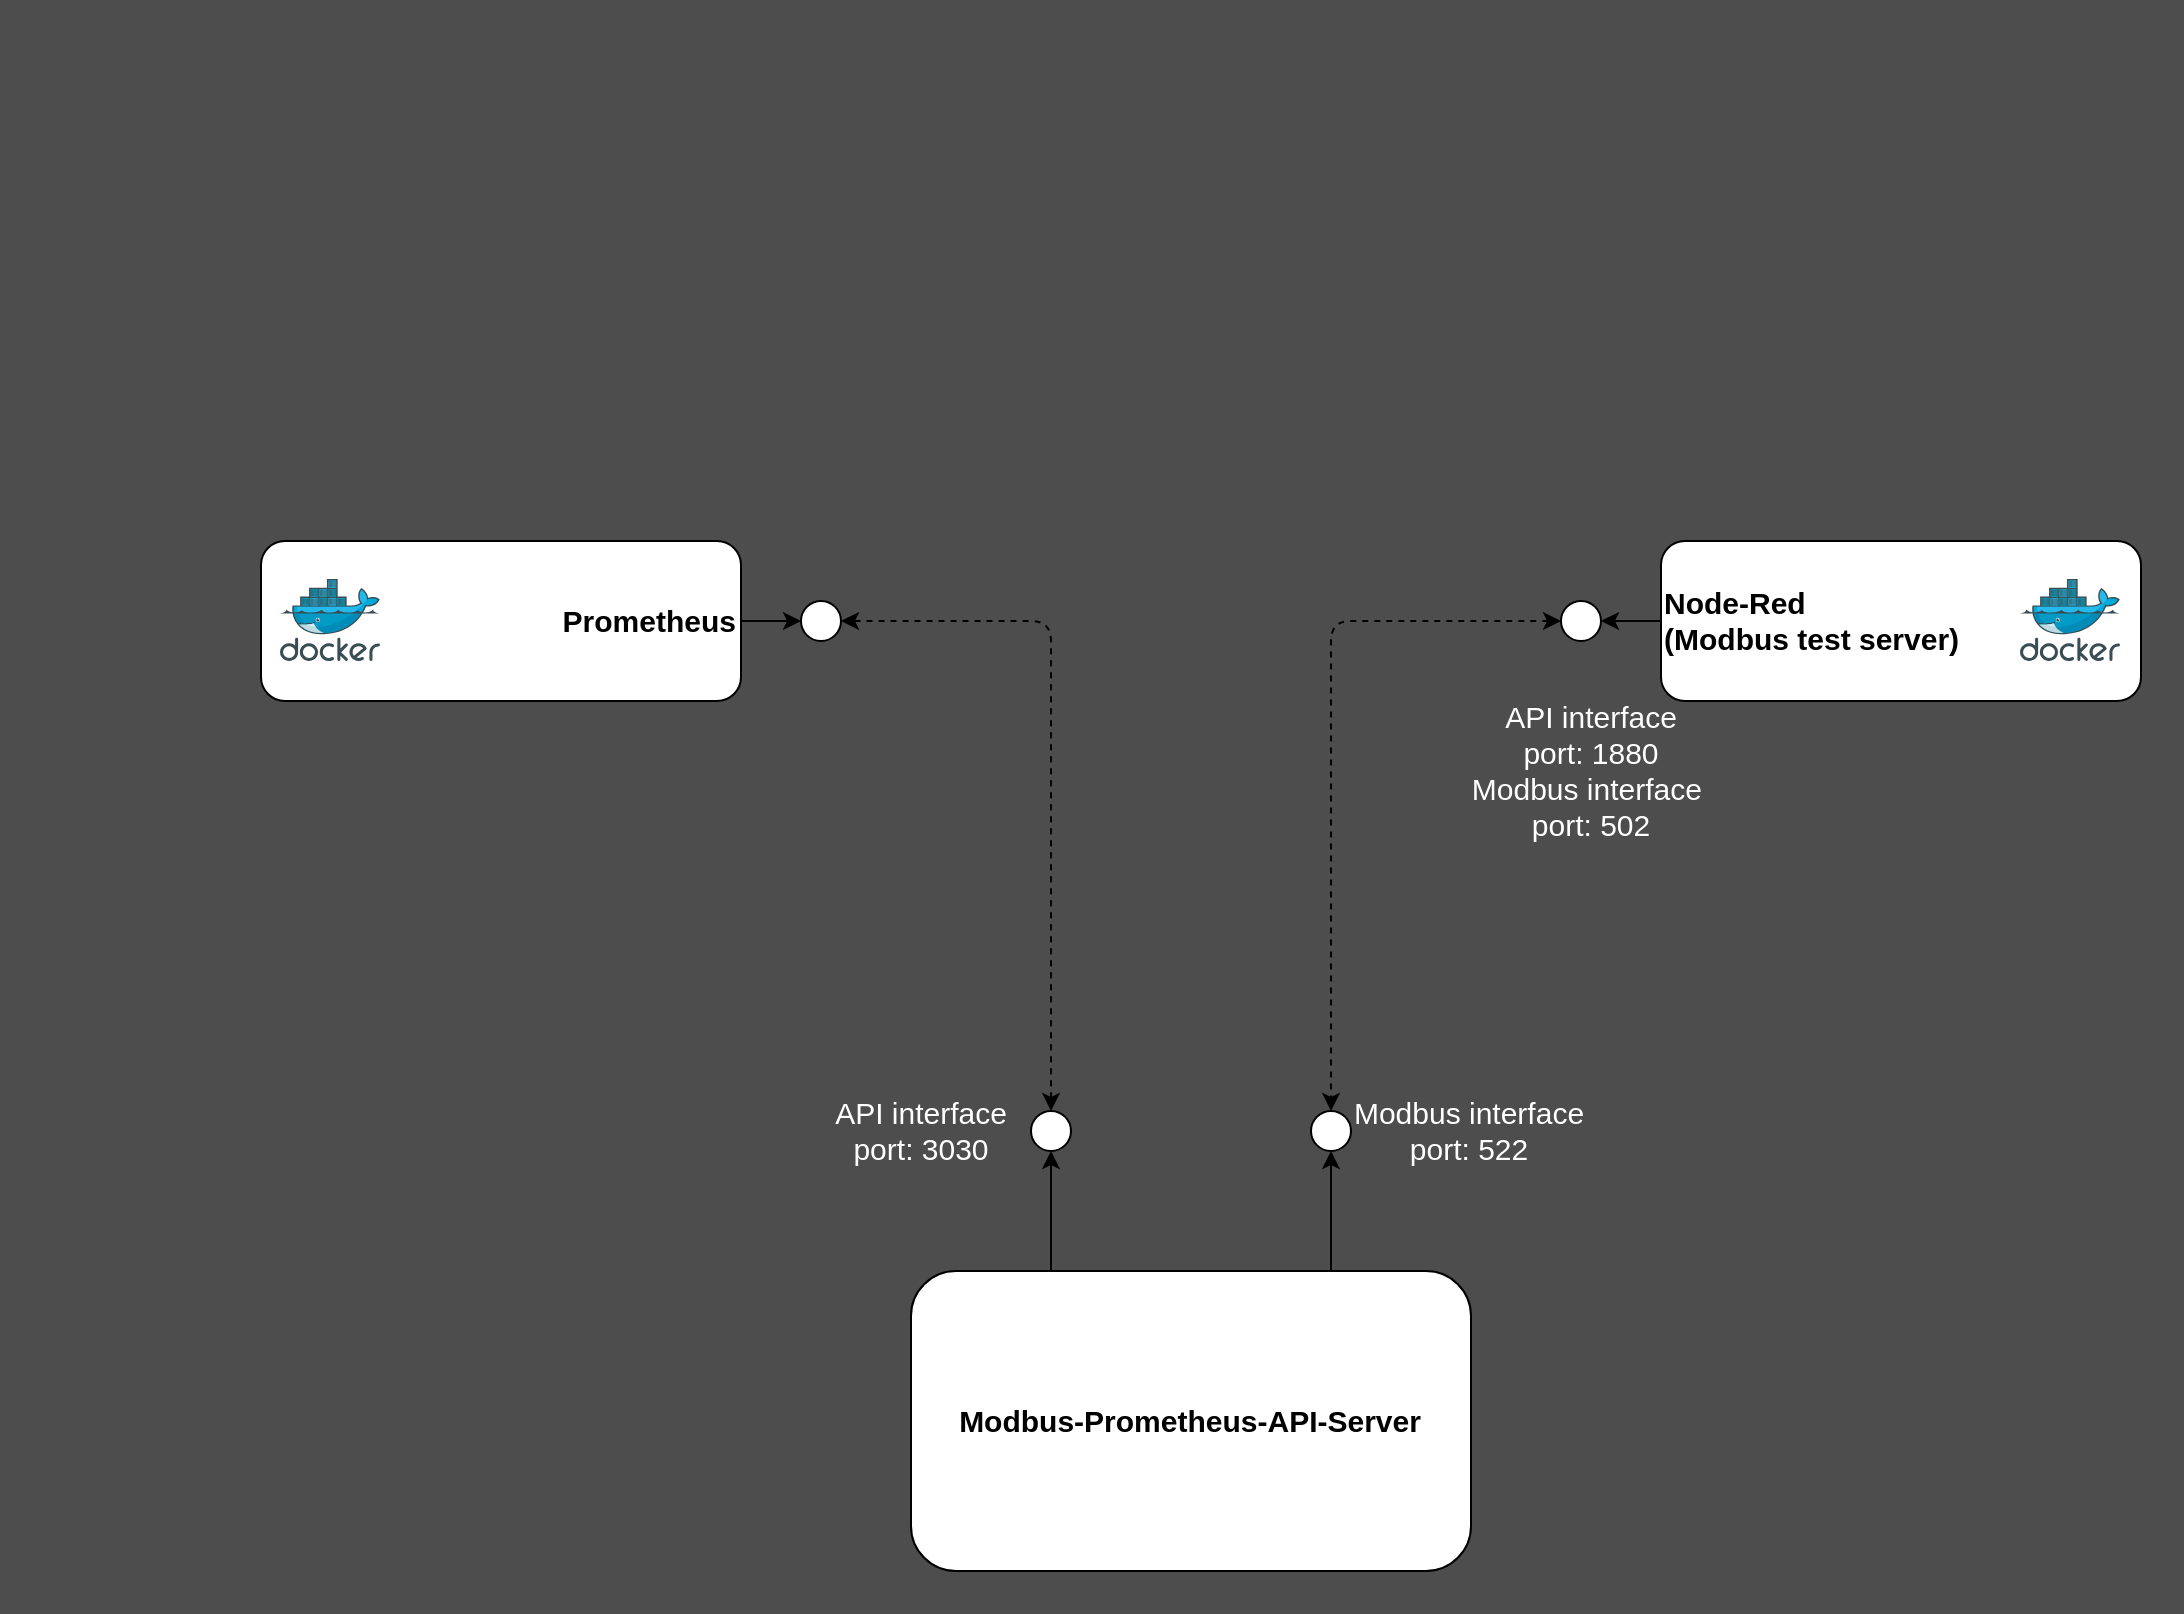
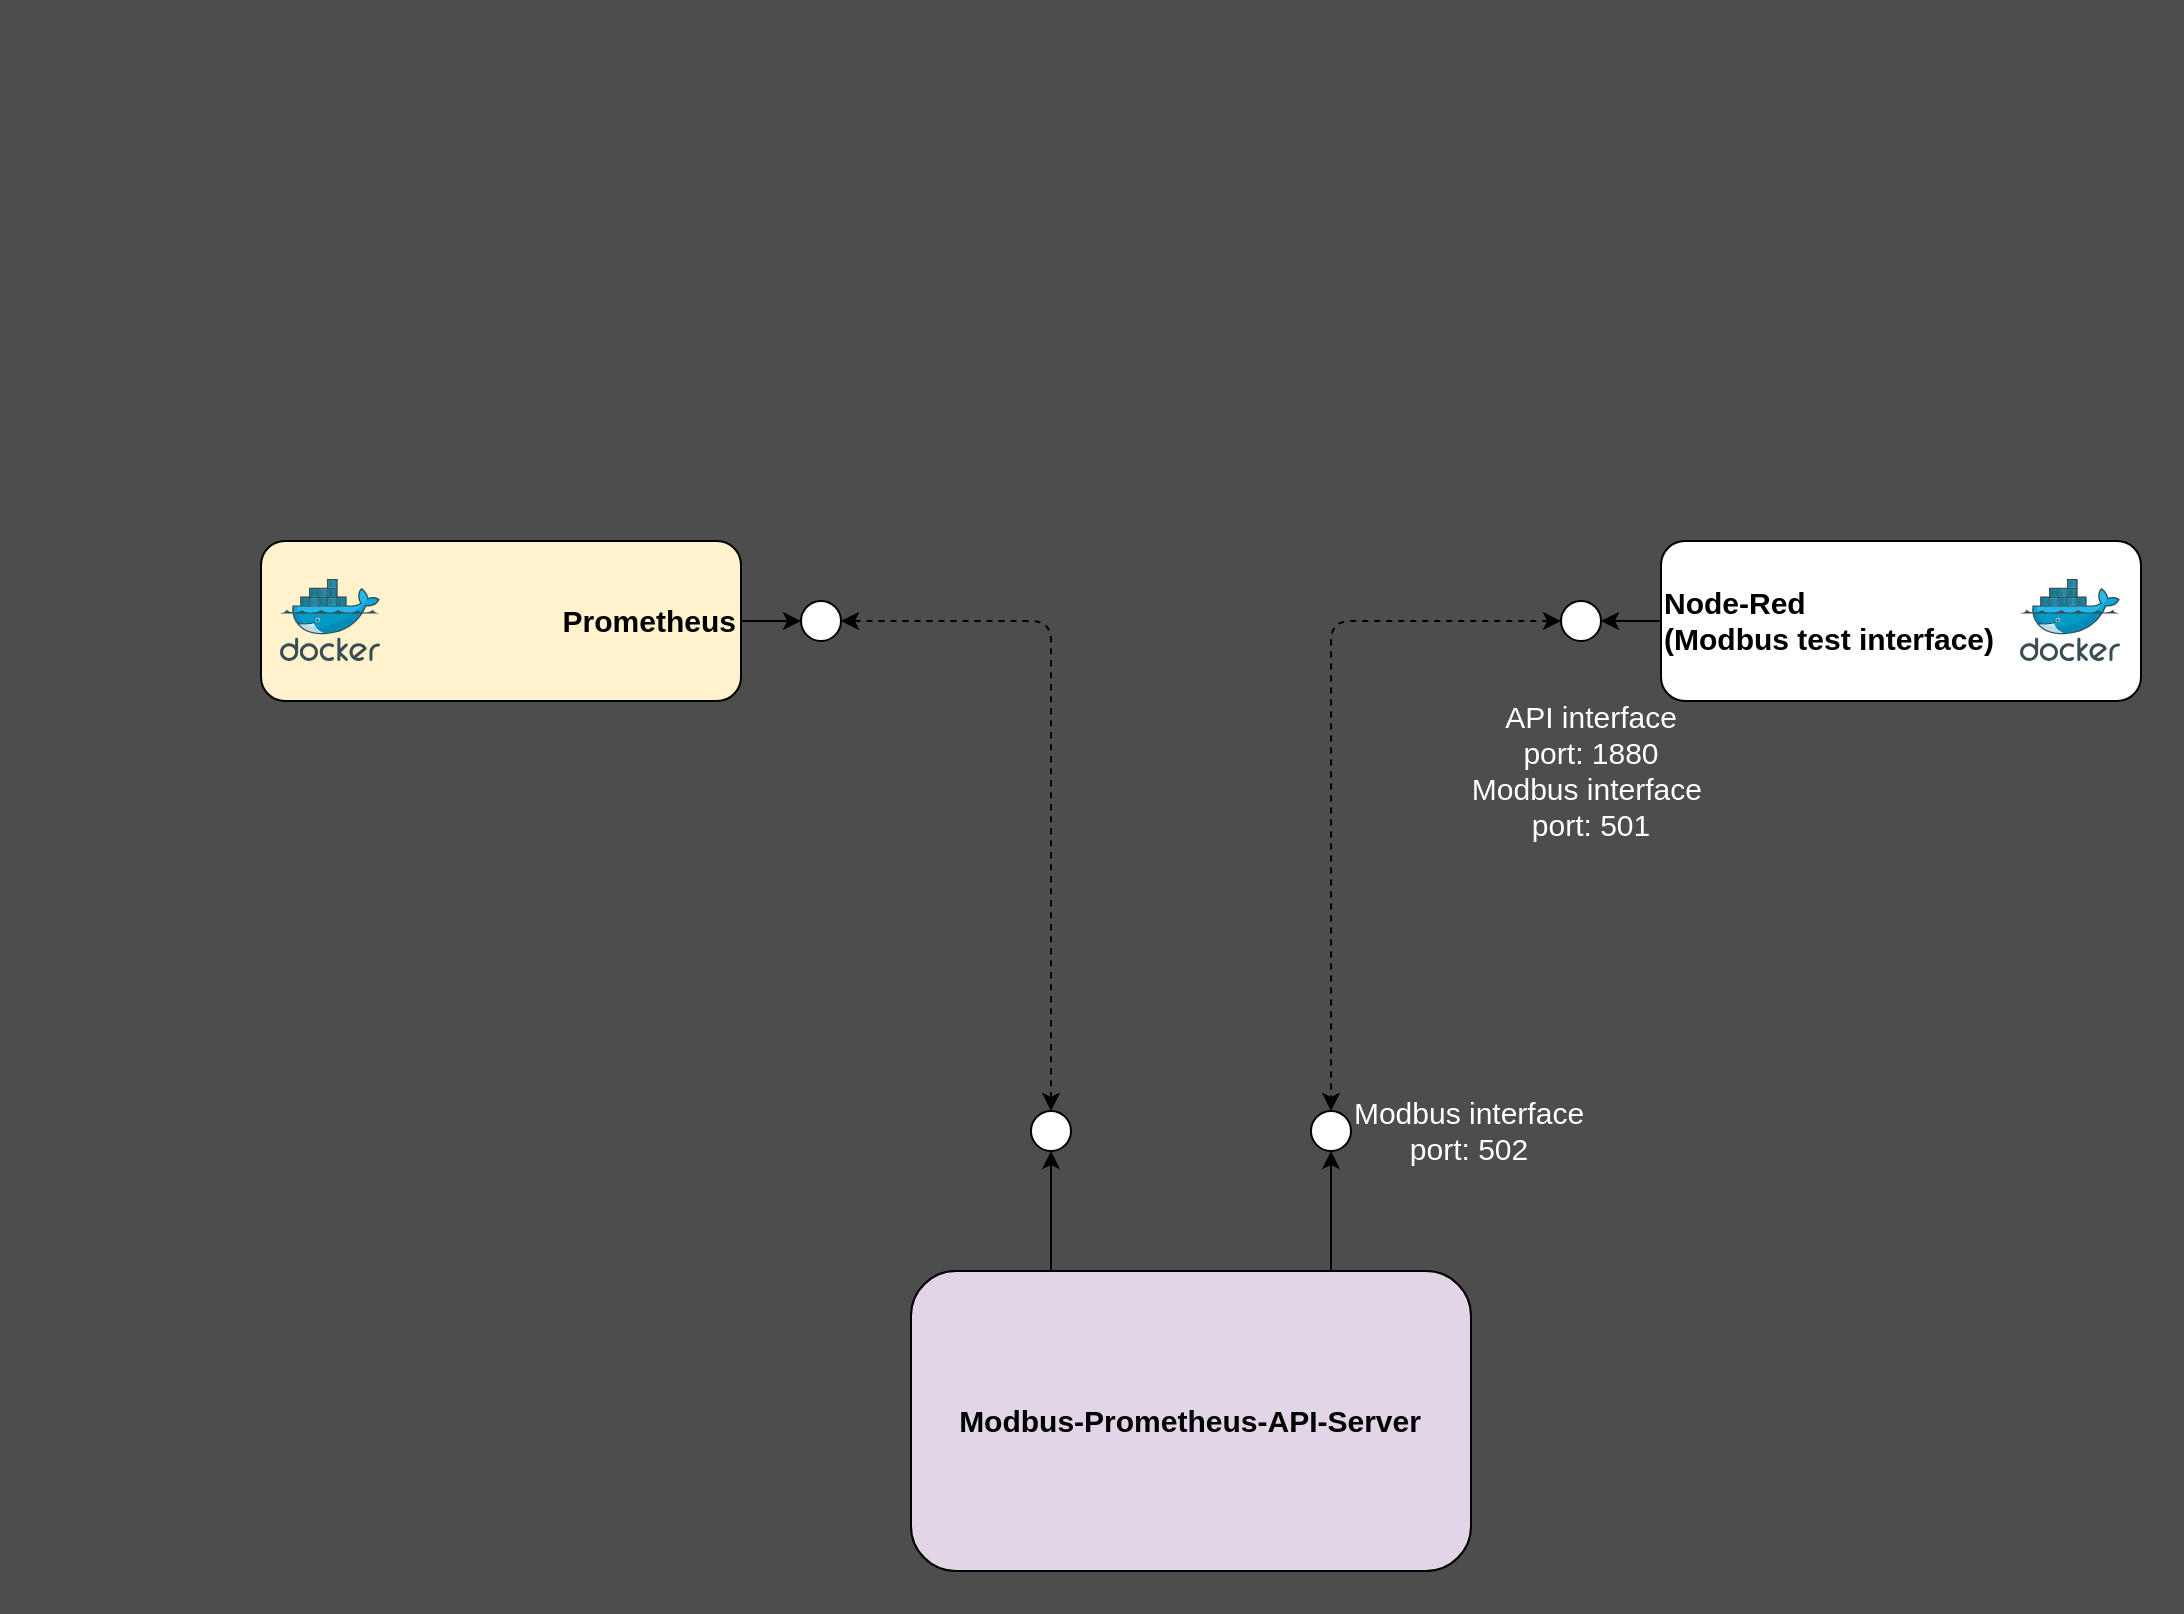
(501, 621) -> (501, 621)
(1793, 621) -> (1810, 621)
(1592, 771) -> (1592, 771)
(921, 1131) -> none
(1470, 1131) -> (1470, 1131)
(1191, 1421) -> (1191, 1421)
